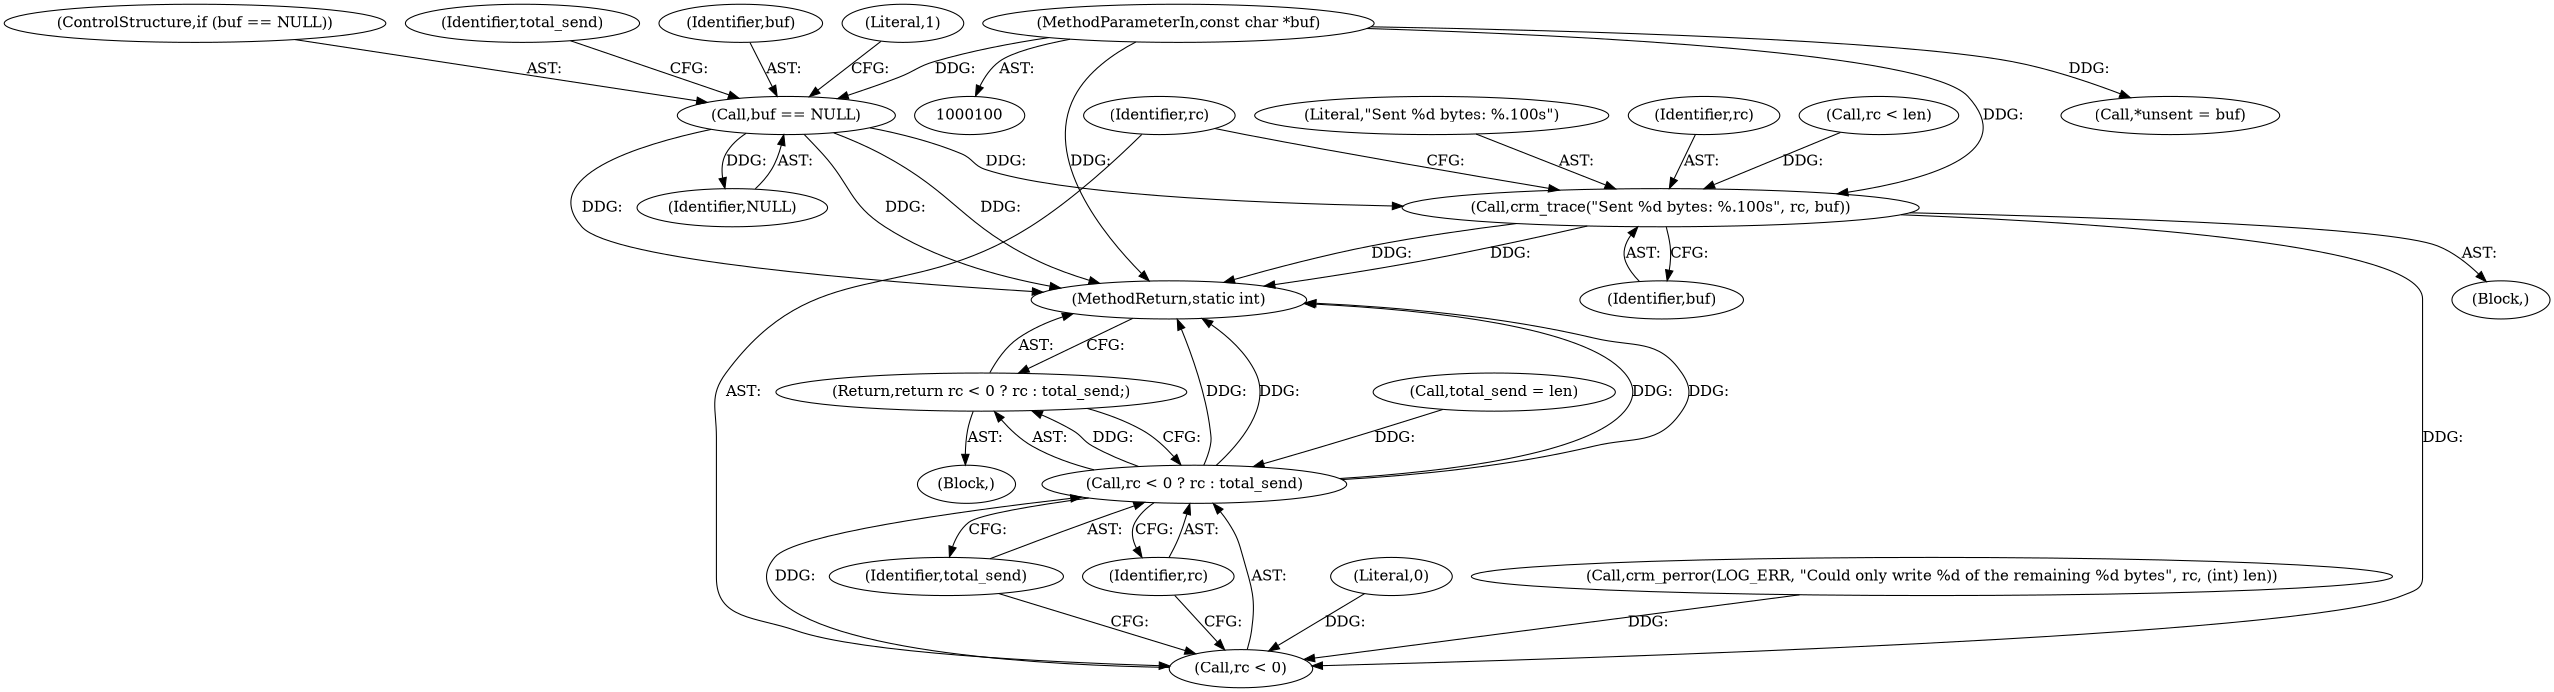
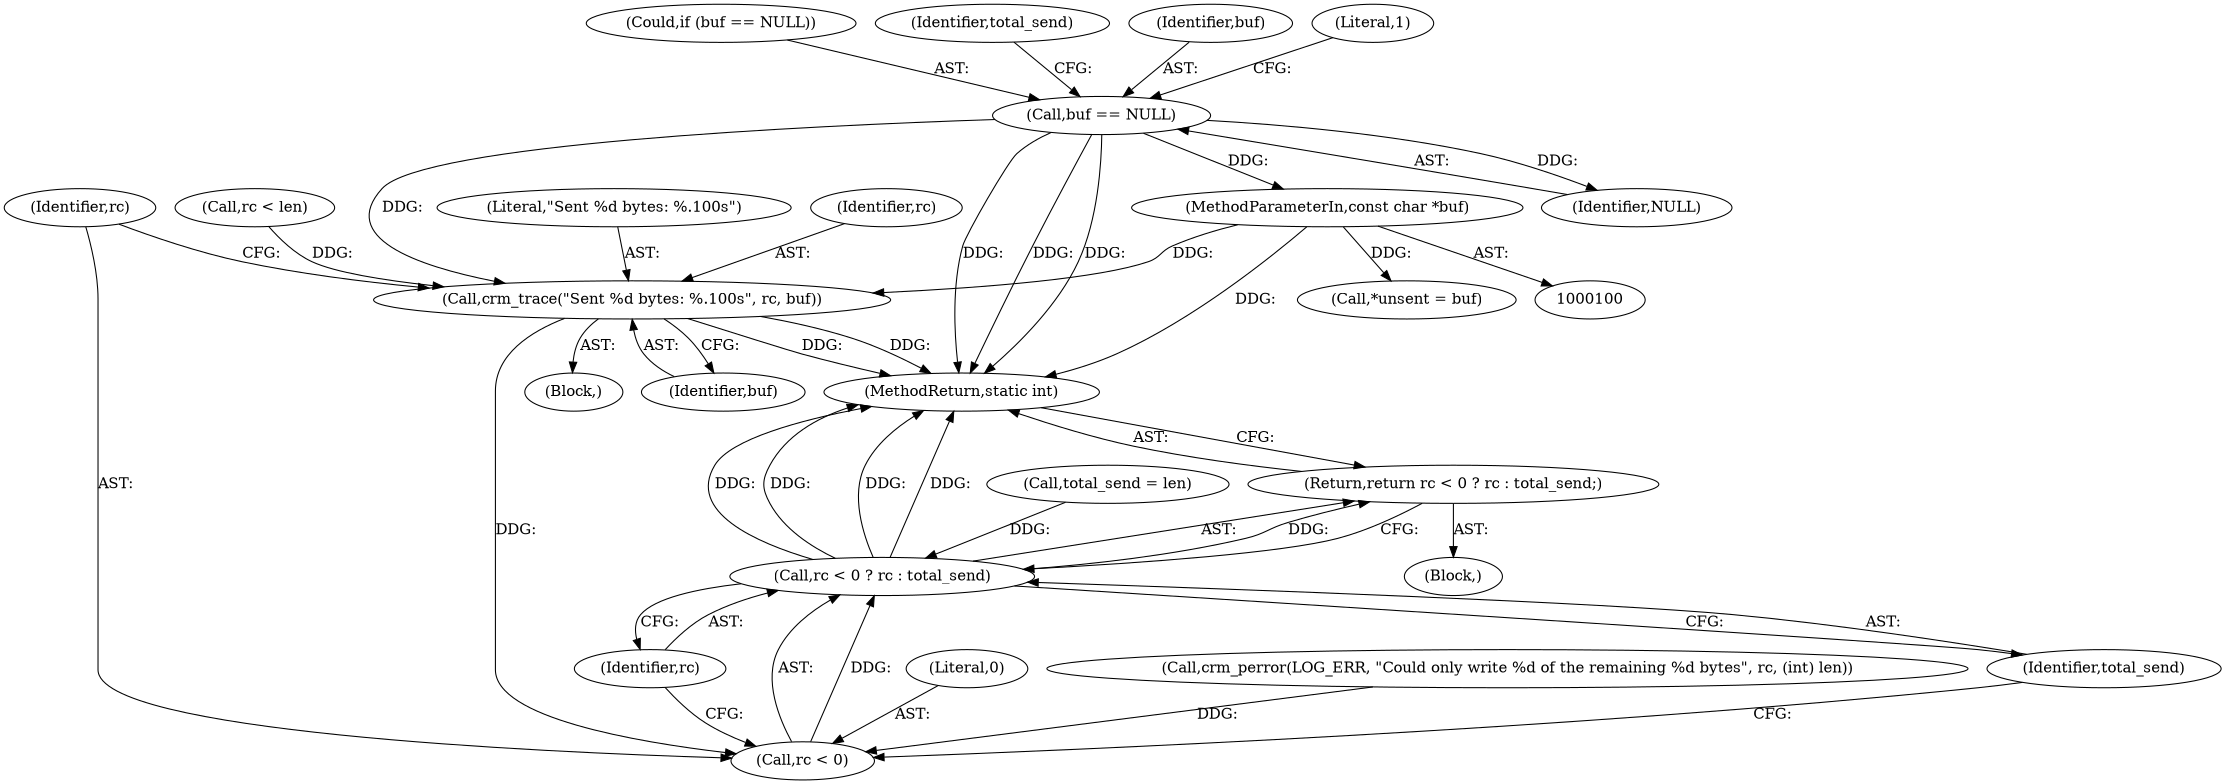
(195, 23) -> (721, 23)
(946, 58) -> (1208, 159)
(1347, 623) -> (915, 715)
